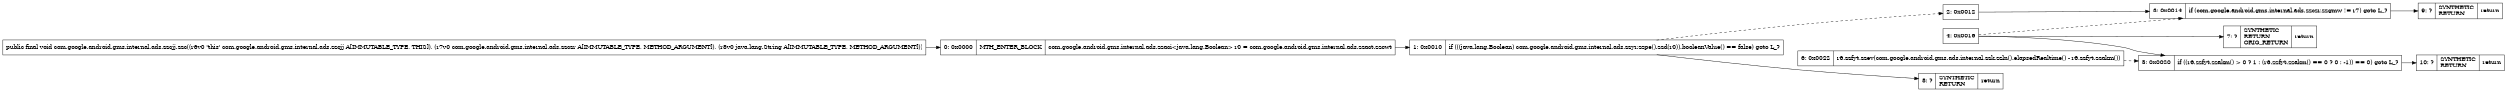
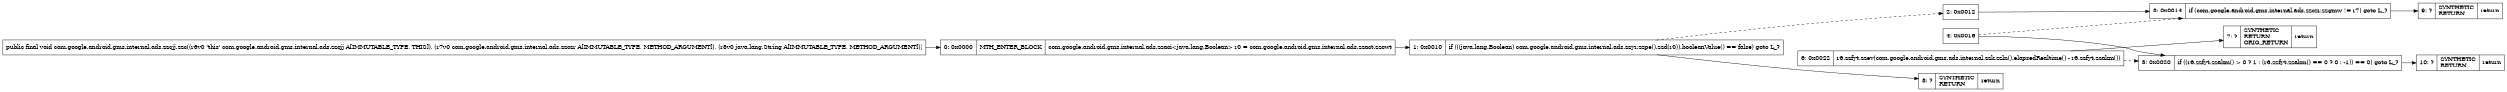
(2099, 36) -> (2145, 46)
